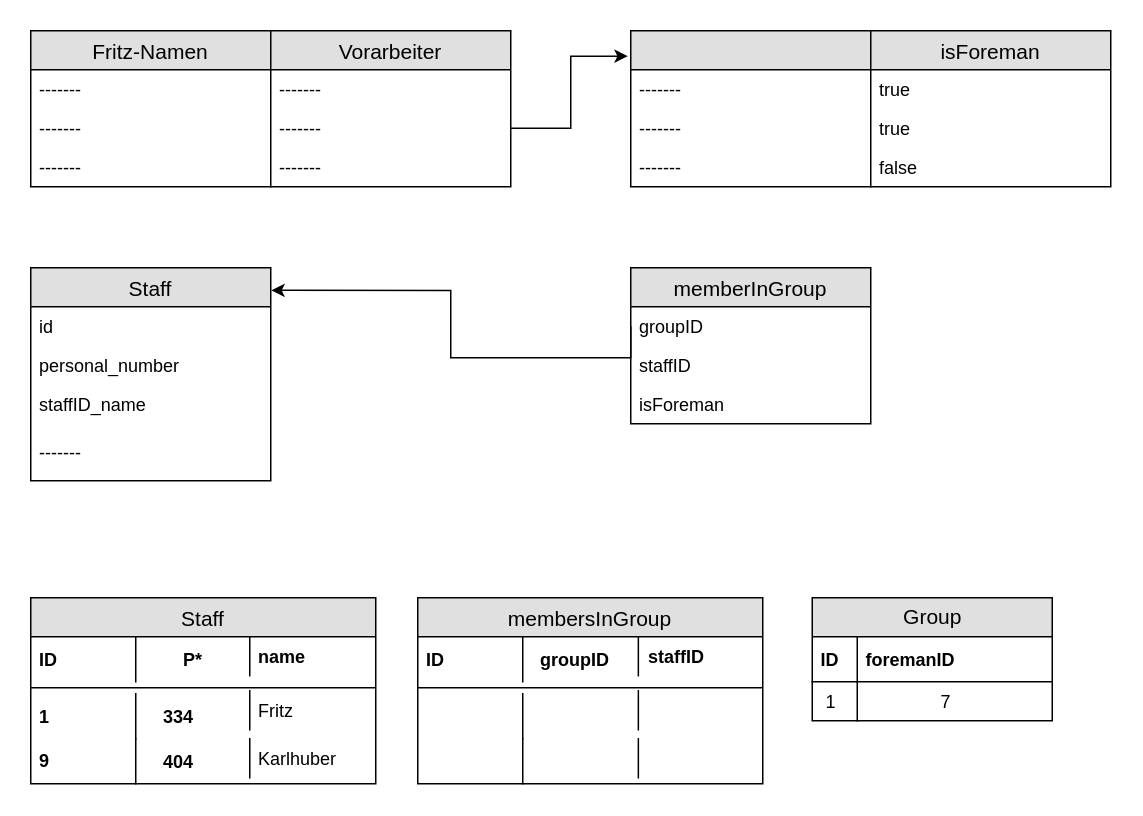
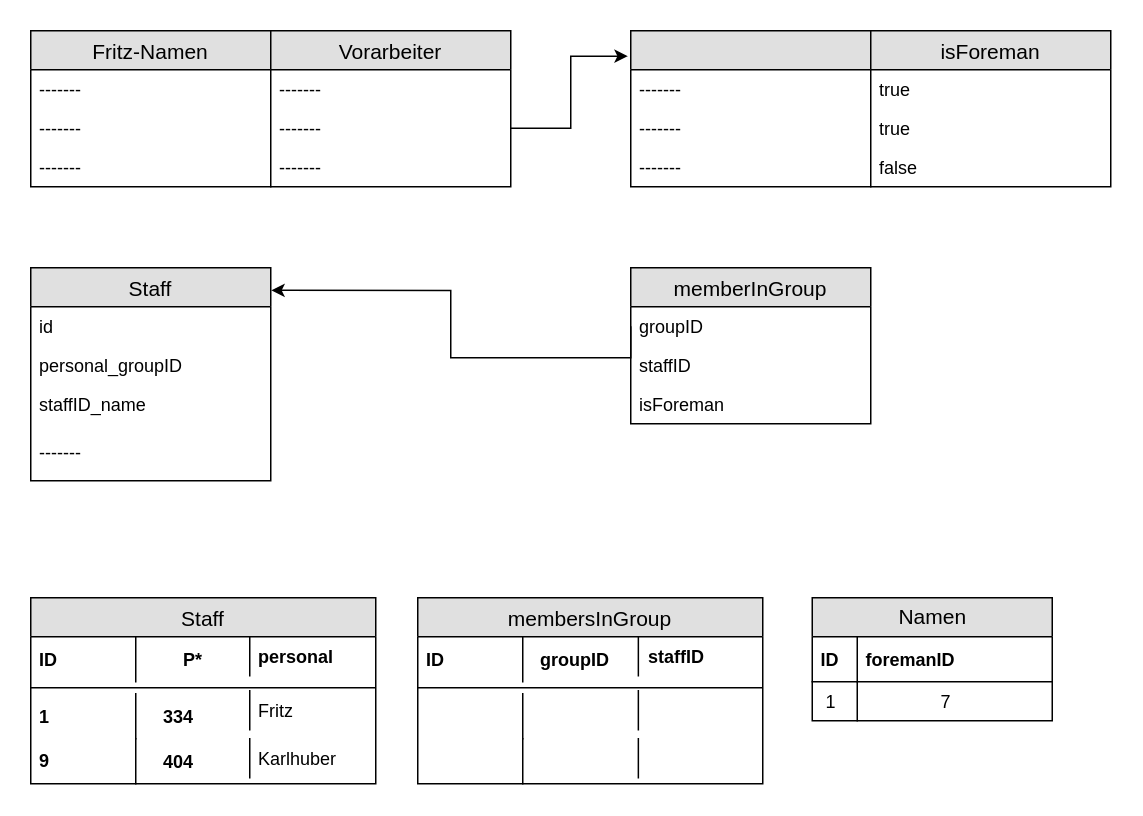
(112, 366) -> (117, 366)
(933, 617) -> (933, 617)
(278, 657) -> (296, 657)
